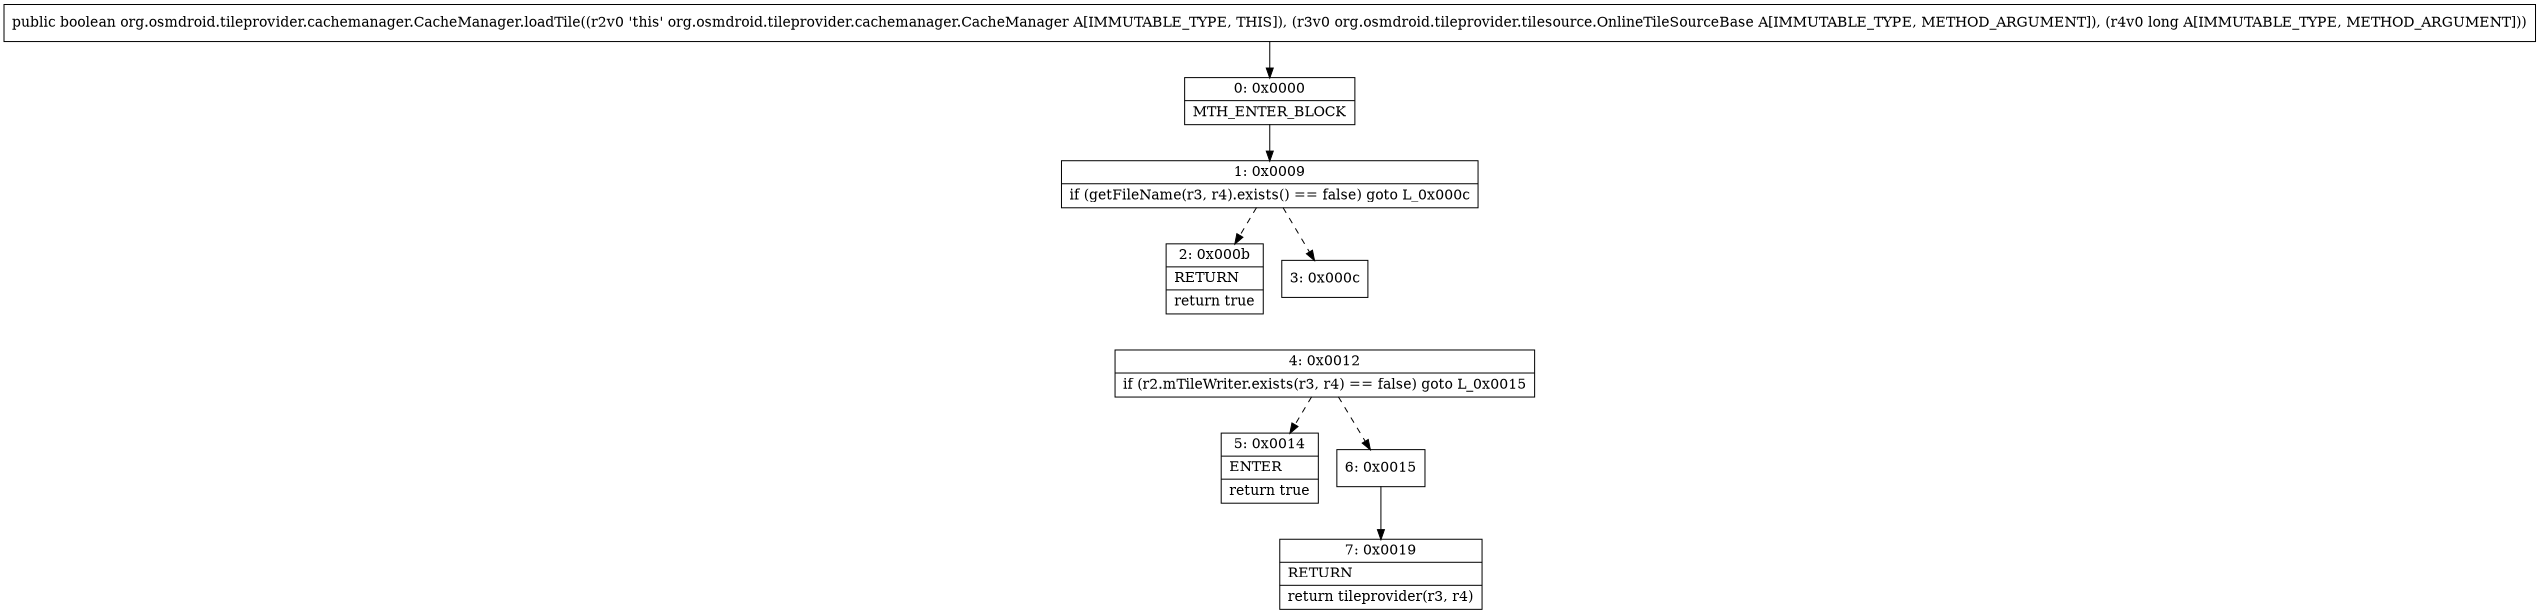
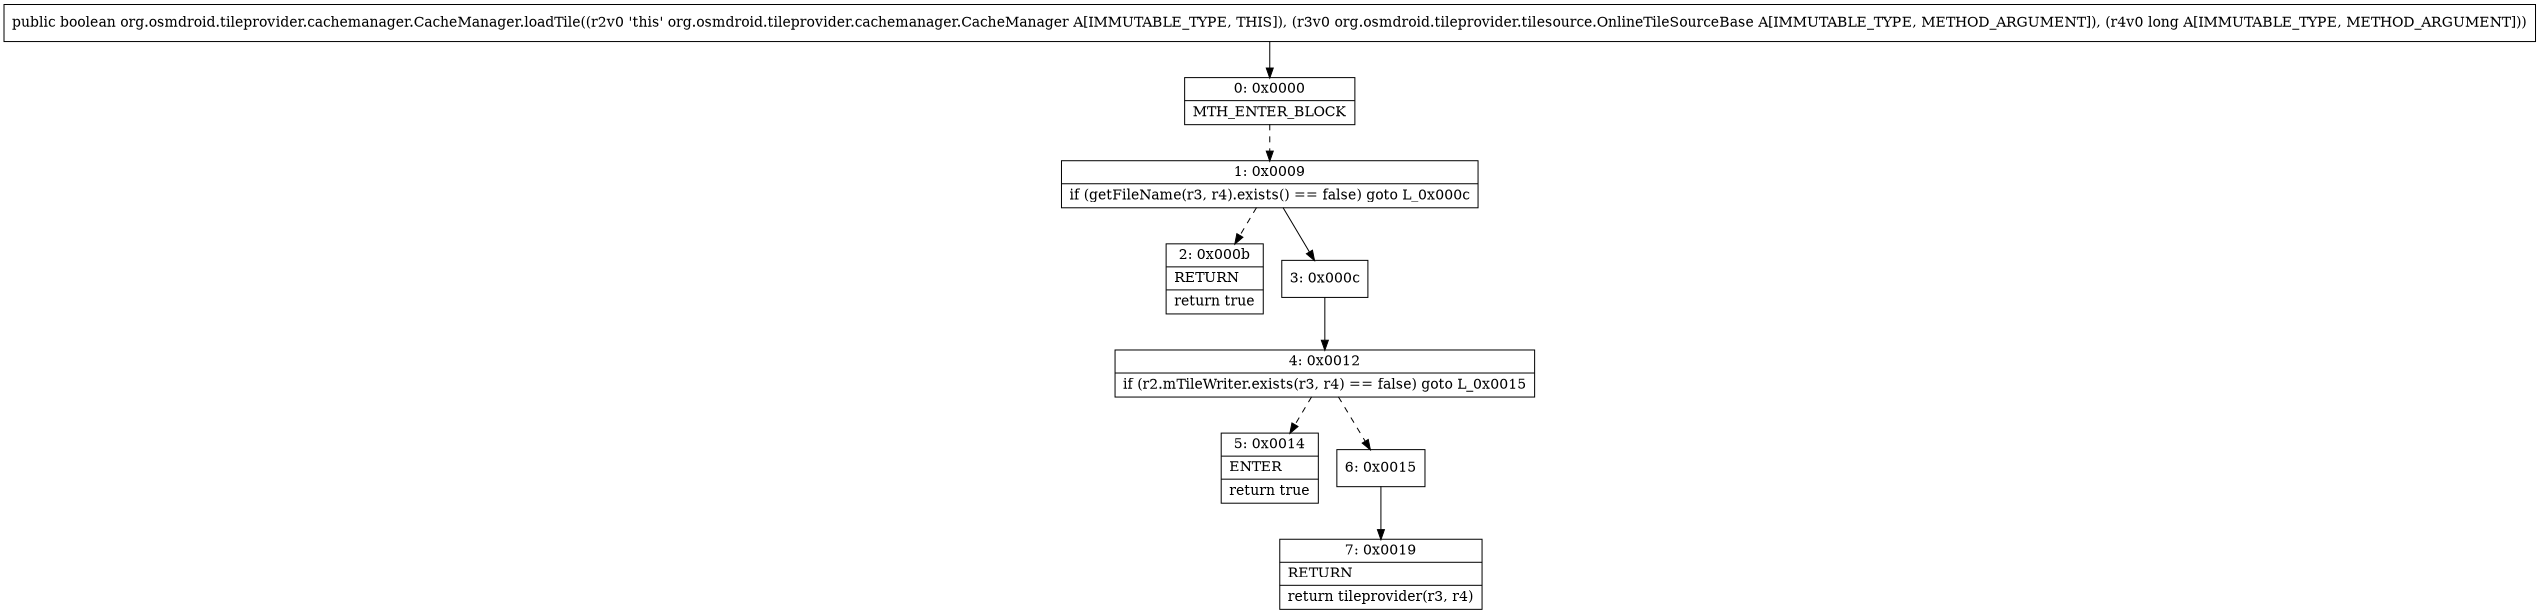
(1270, 138) -> (1270, 138)
(1296, 230) -> (1296, 230)
none -> (1325, 319)
